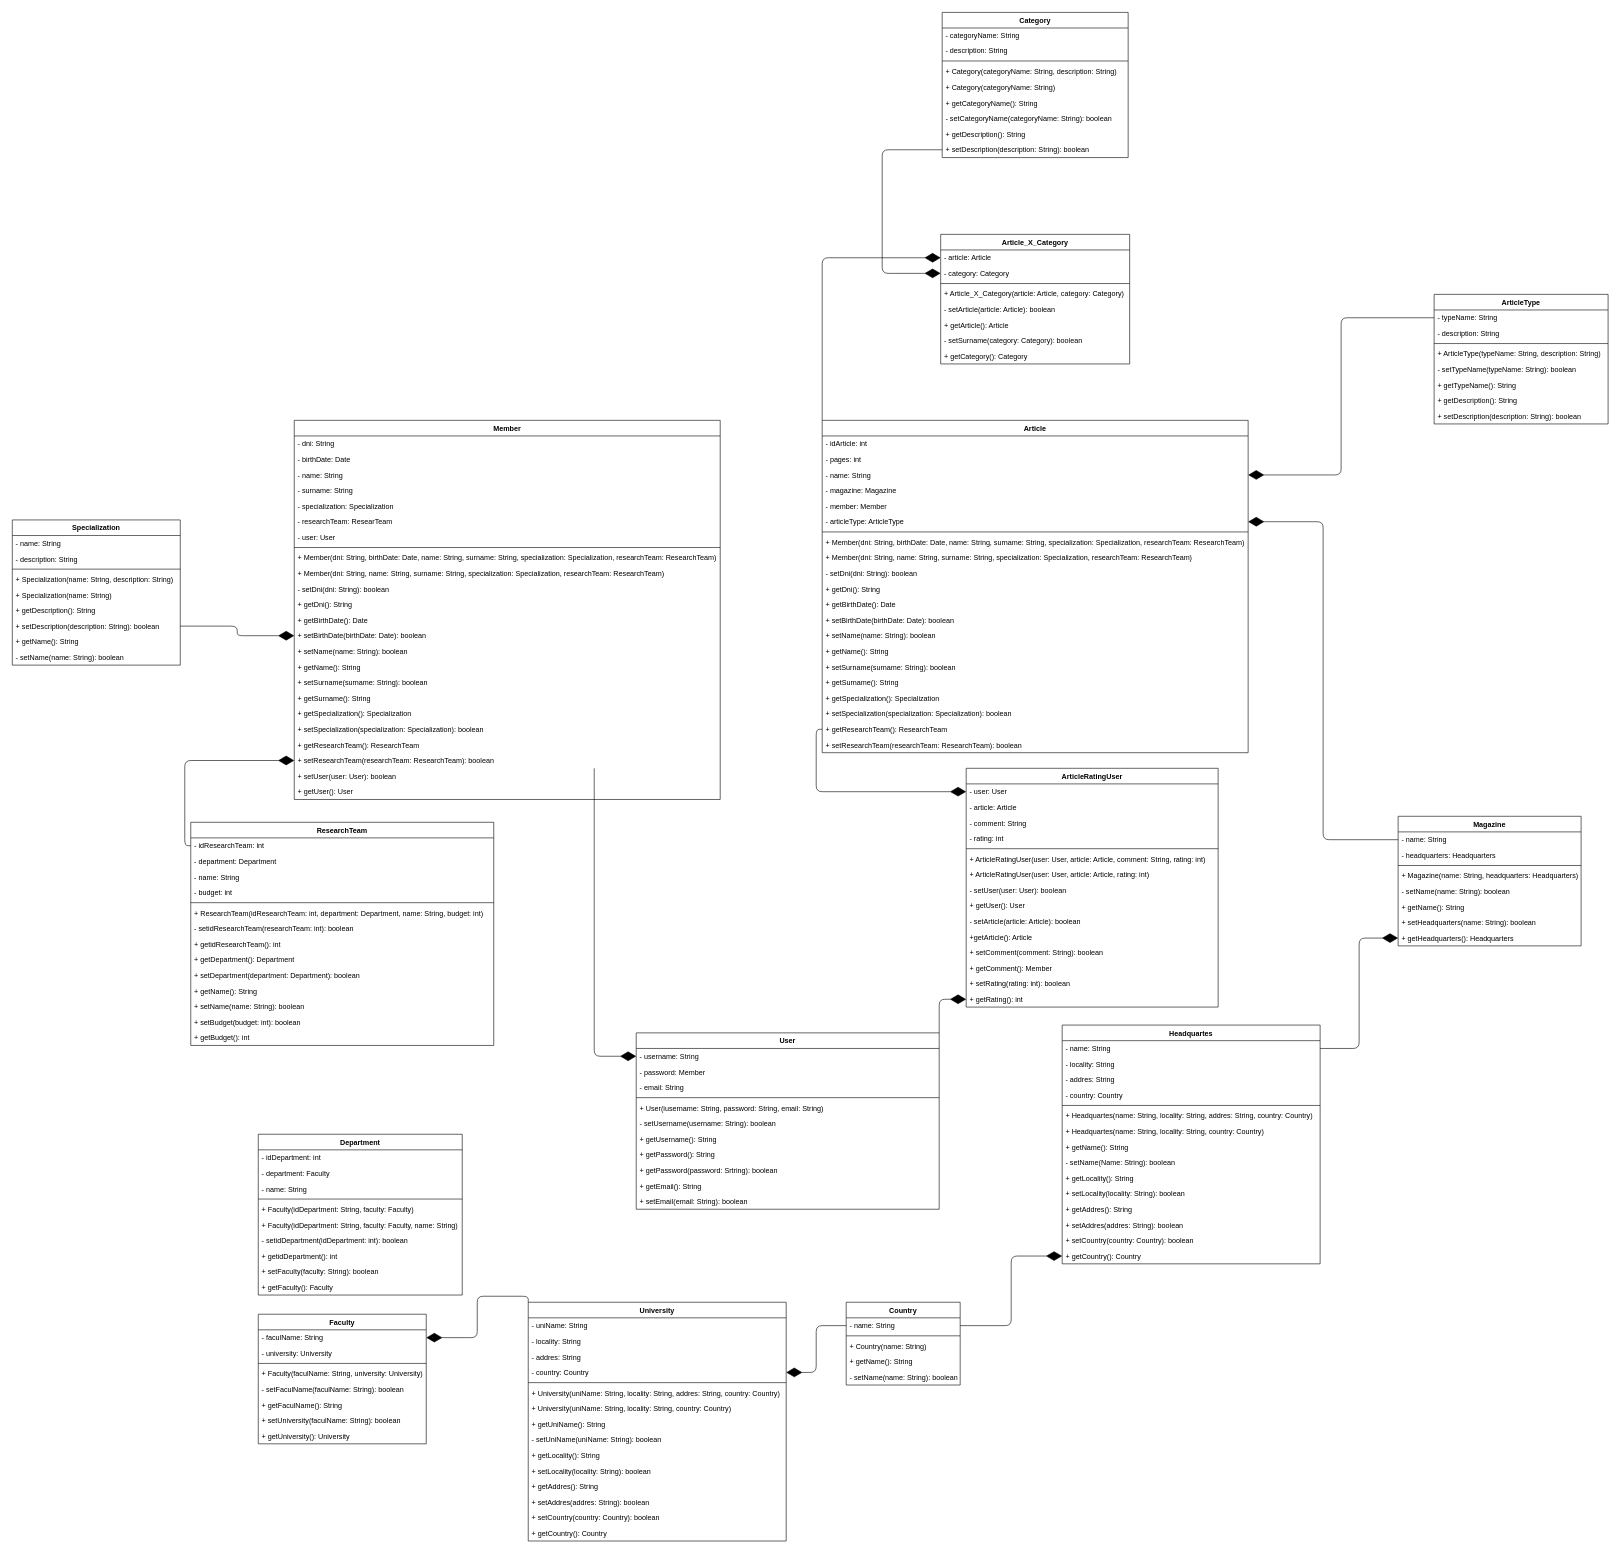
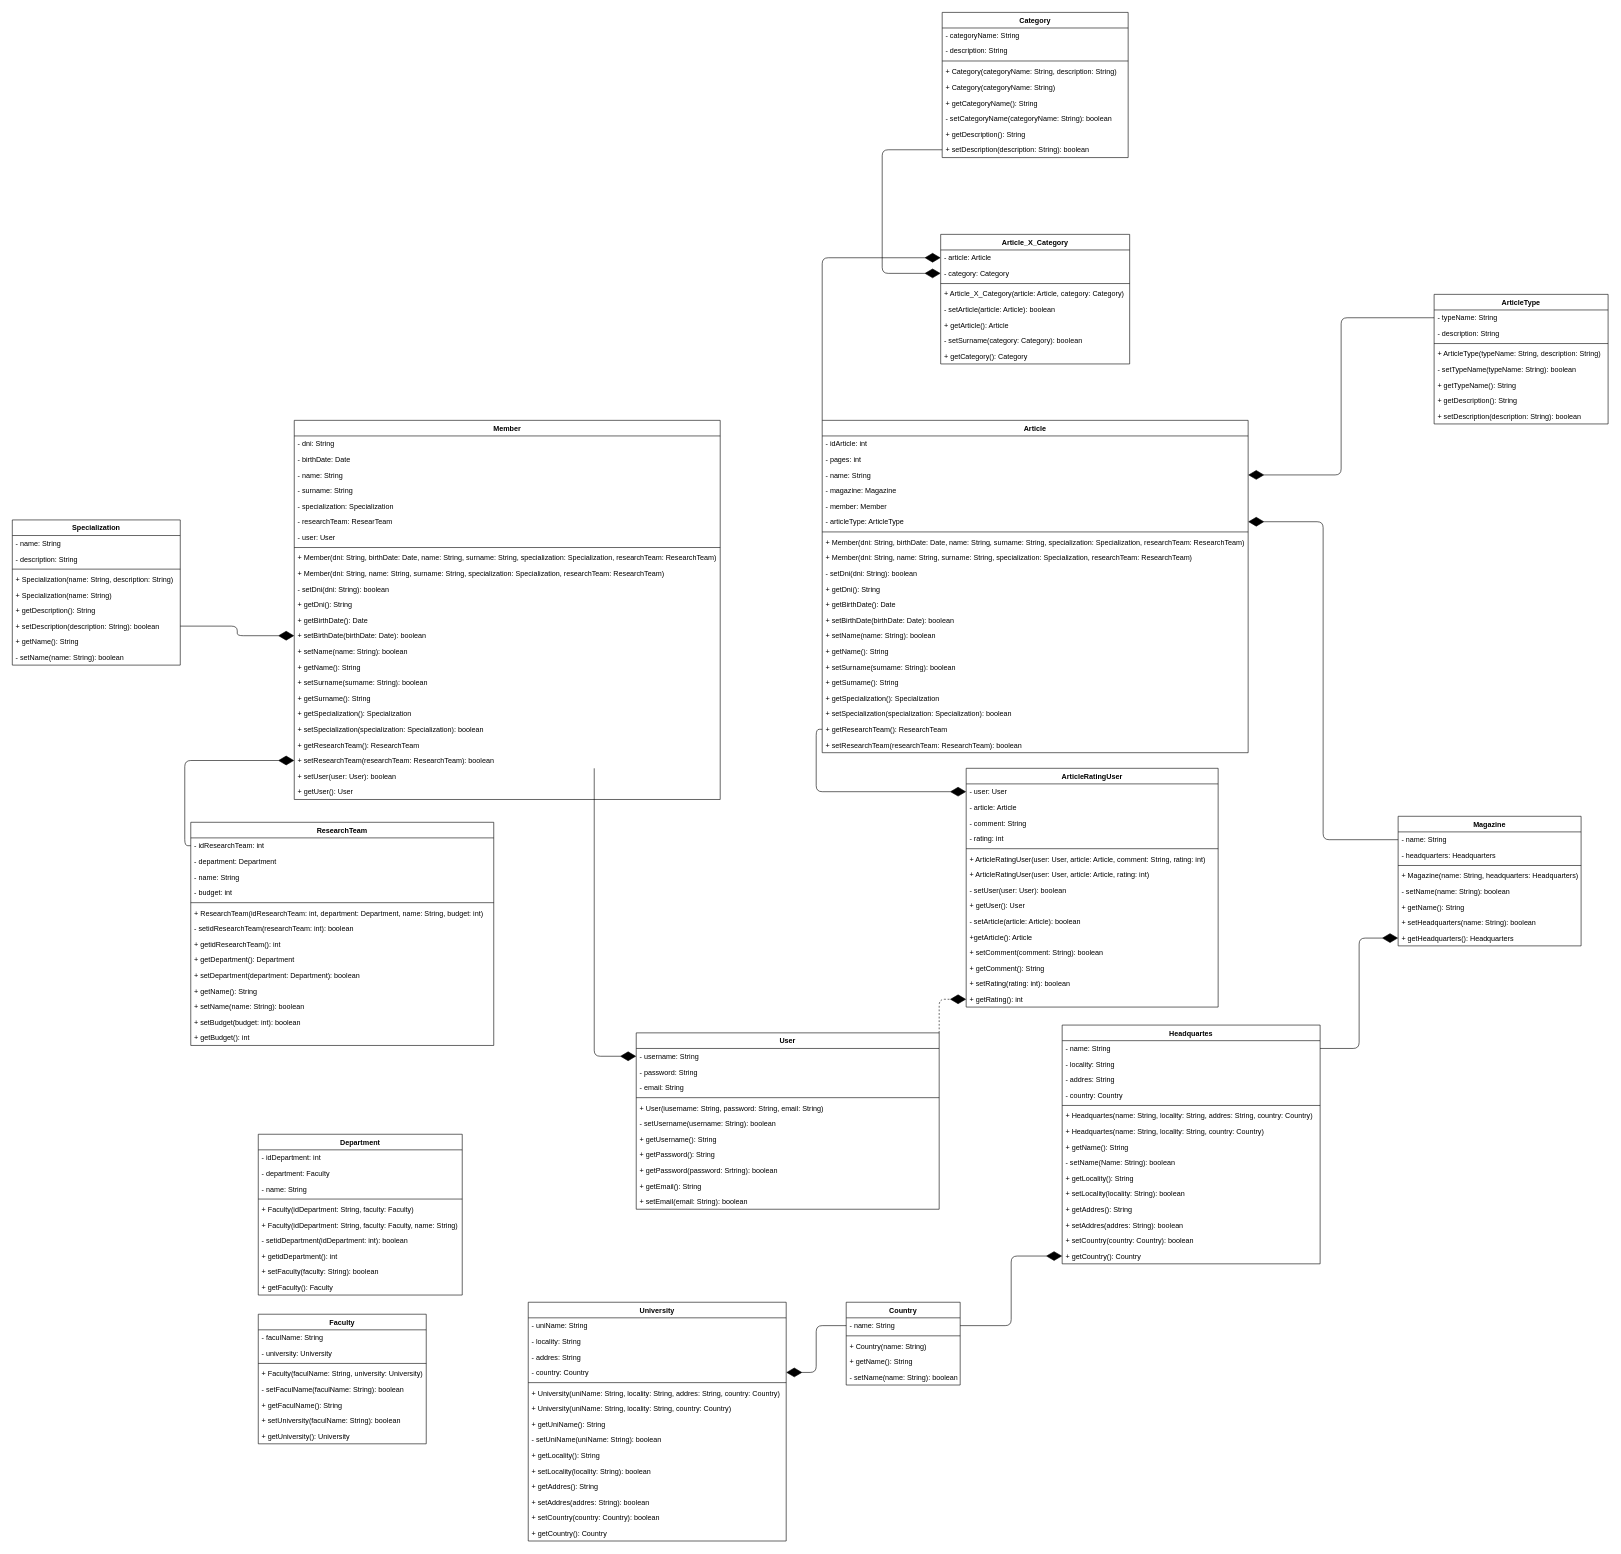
(1011, 968) -> (1010, 968)
(939, 1011) -> (939, 1011)
(673, 1072) -> (672, 1072)
(458, 1338) -> none
